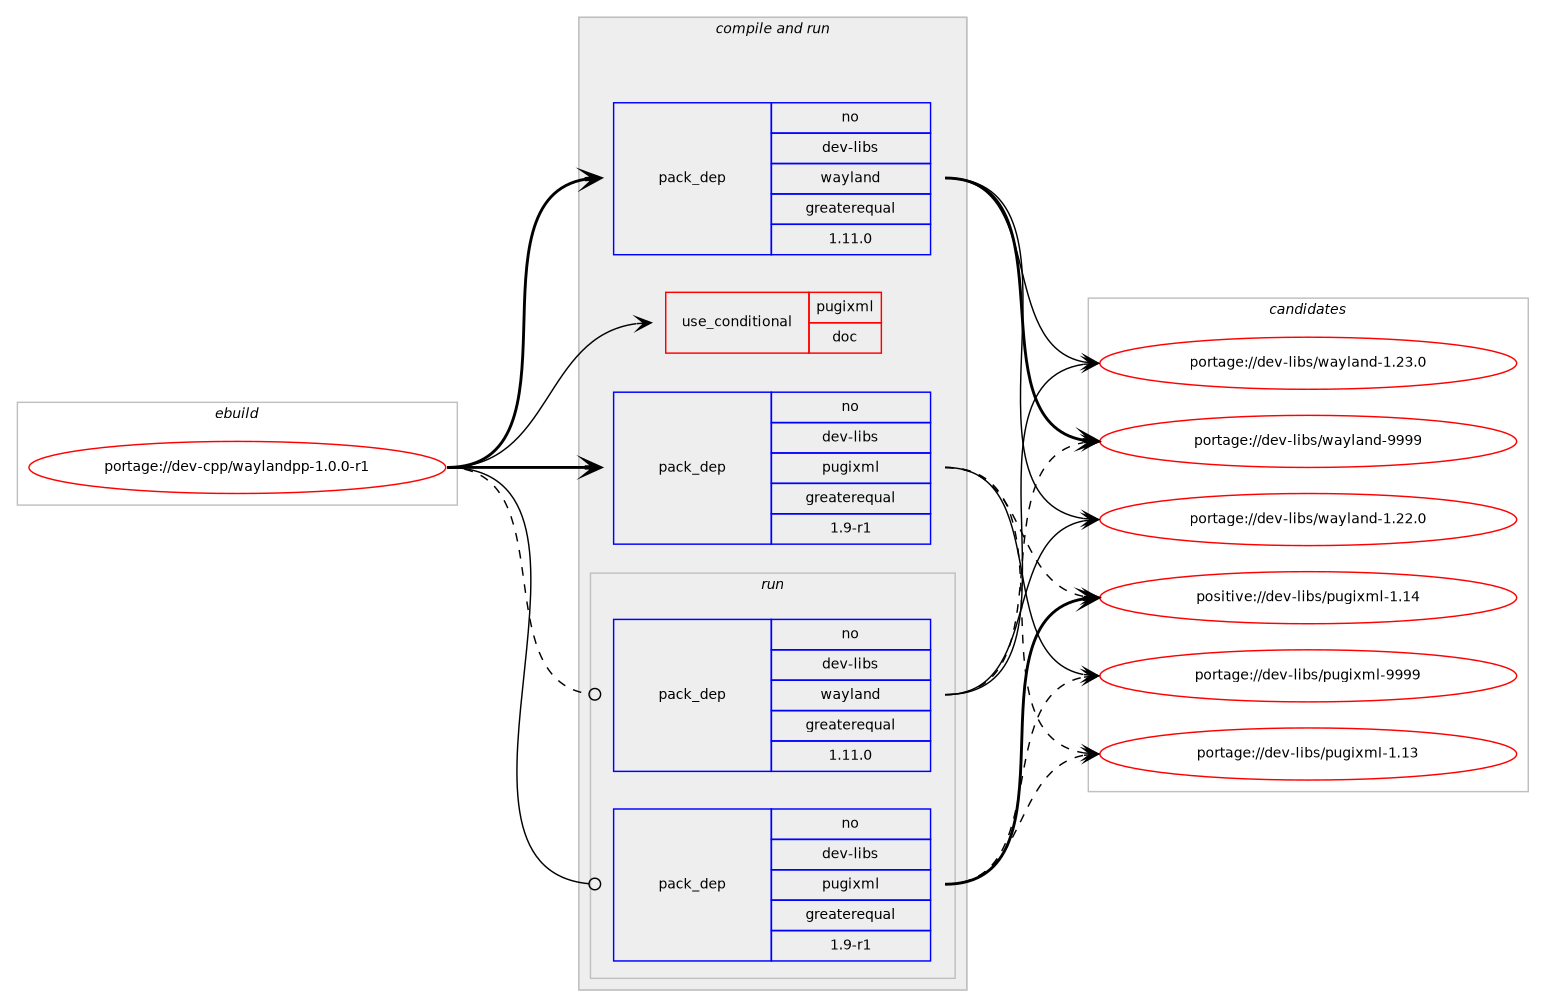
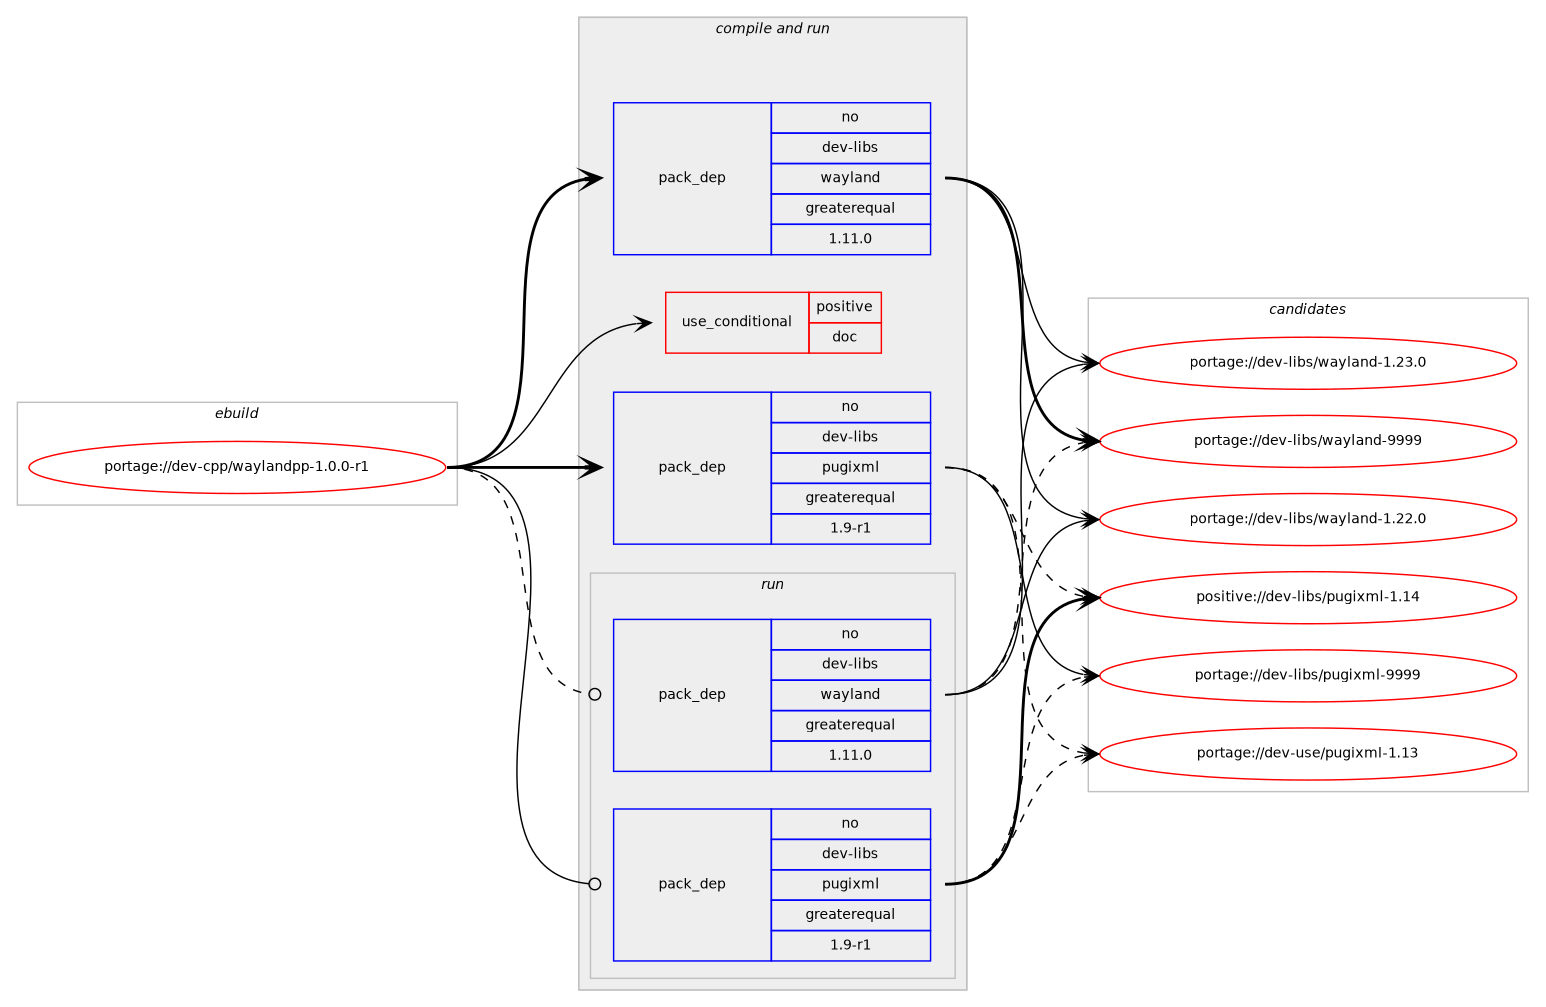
(845, 307) -> (845, 307)
(1308, 754) -> (1308, 754)
